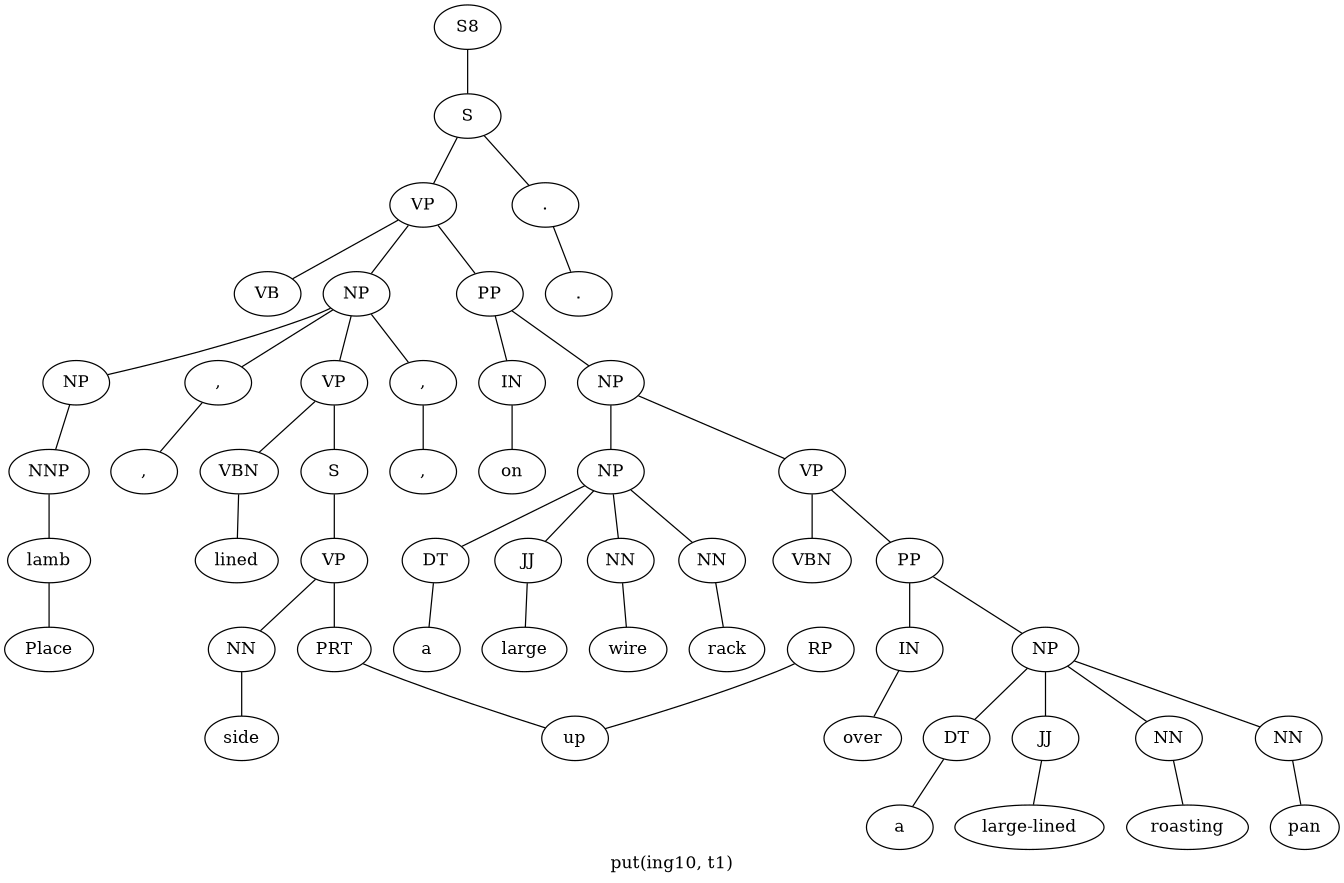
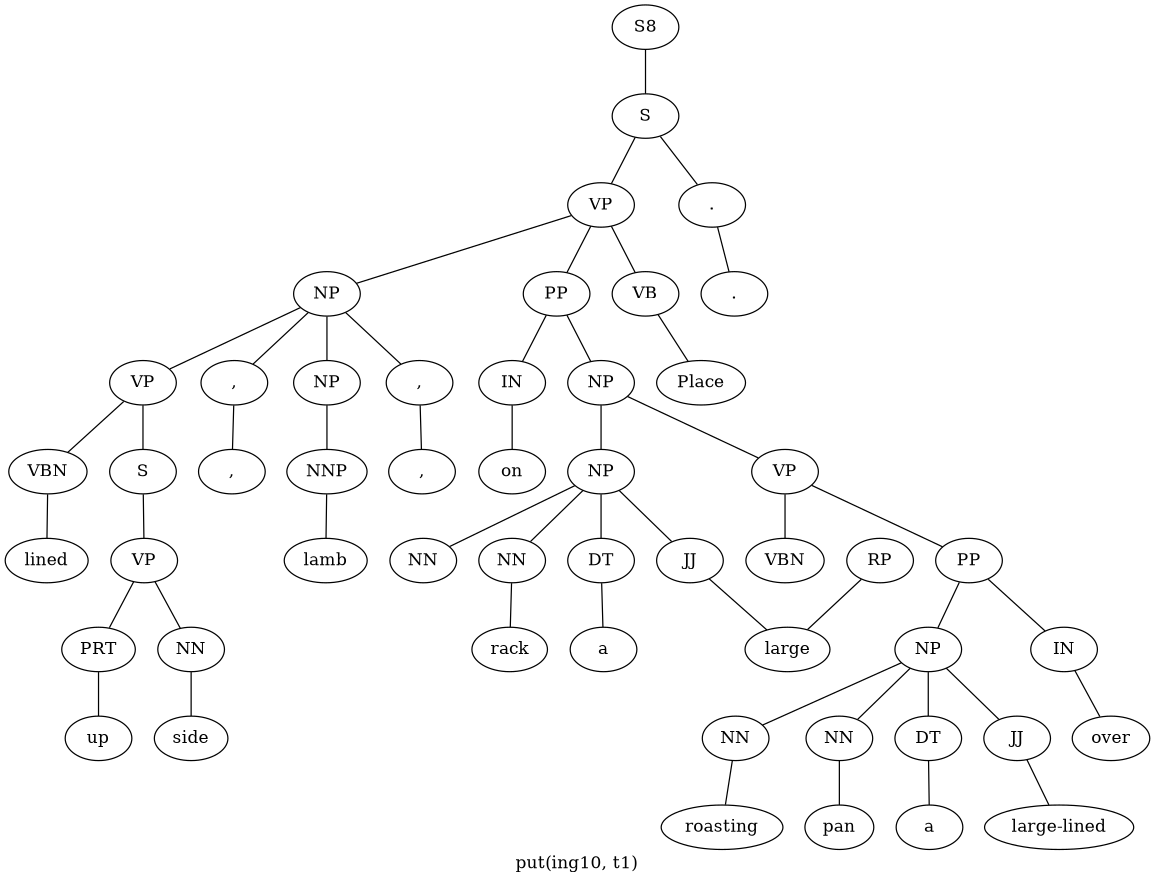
(49, 605) -> (673, 338)
(628, 649) -> none
(701, 699) -> (834, 604)
